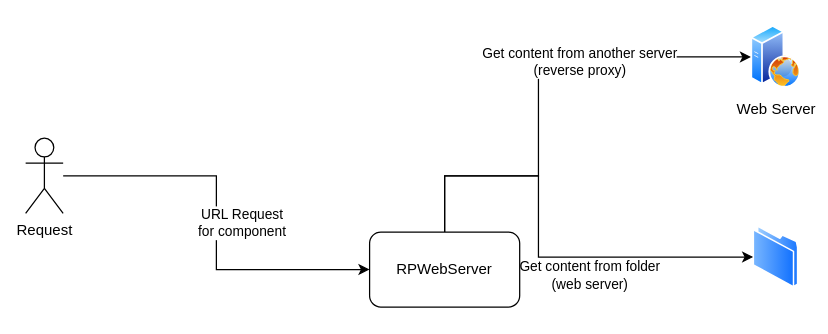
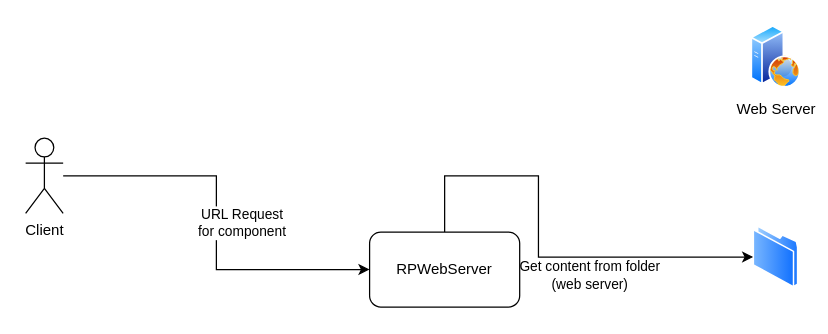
(582, 57) -> none
(45, 231) -> (45, 231)
